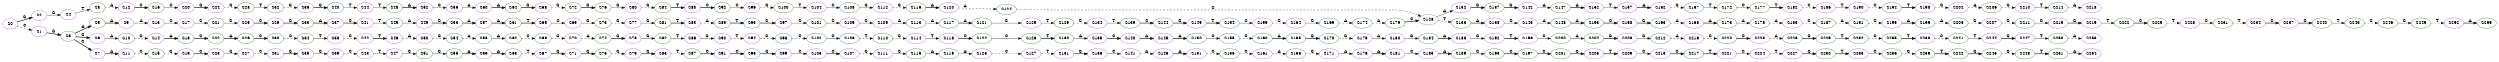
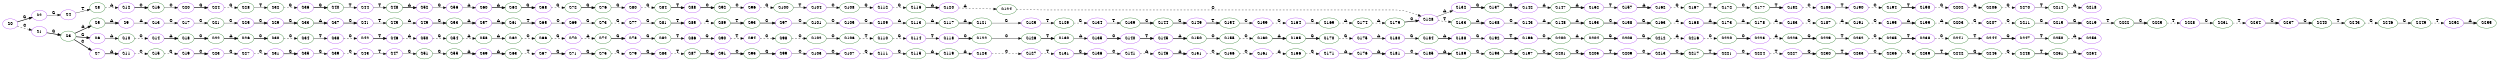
(2025, 8) -> (2025, 8)
(1147, 36) -> (1147, 36)
